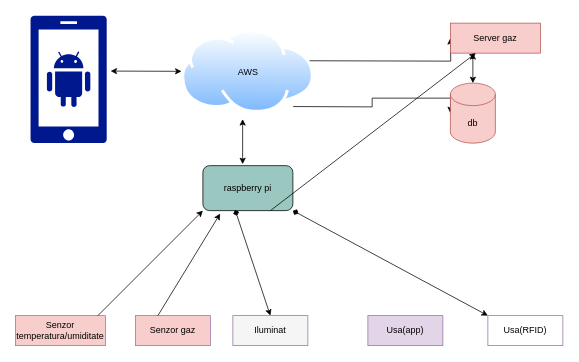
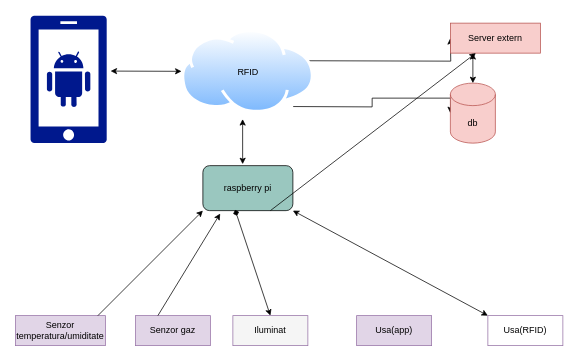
(495, 38) -> (495, 38)
(248, 72) -> (248, 72)
(298, 213) -> (298, 213)
(60, 330) -> (60, 330)
(173, 330) -> (173, 330)
(405, 330) -> (394, 330)
